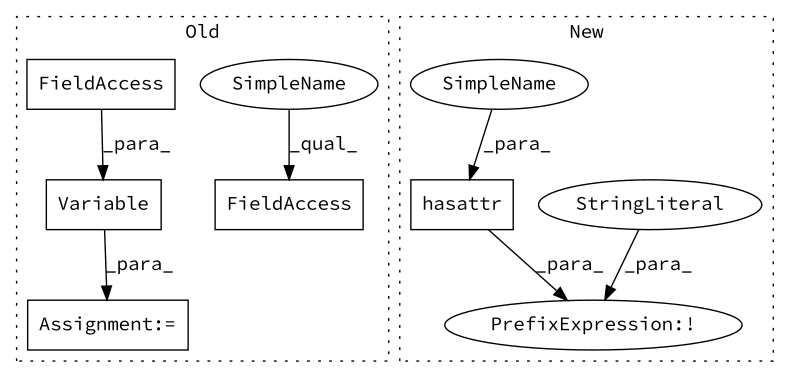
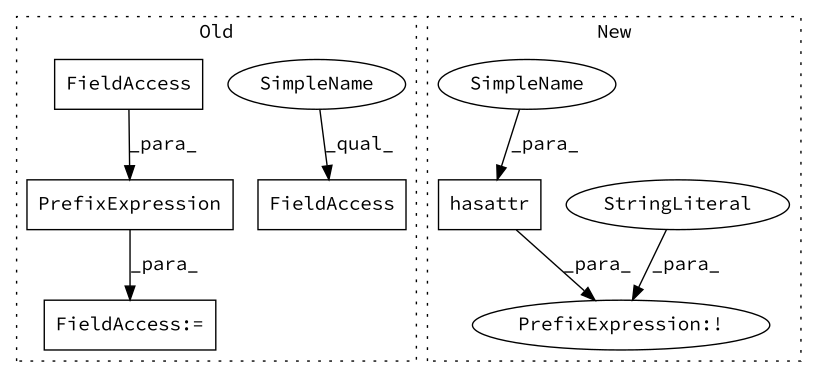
(104, 205) -> (130, 205)
(108, 325) -> (130, 325)
